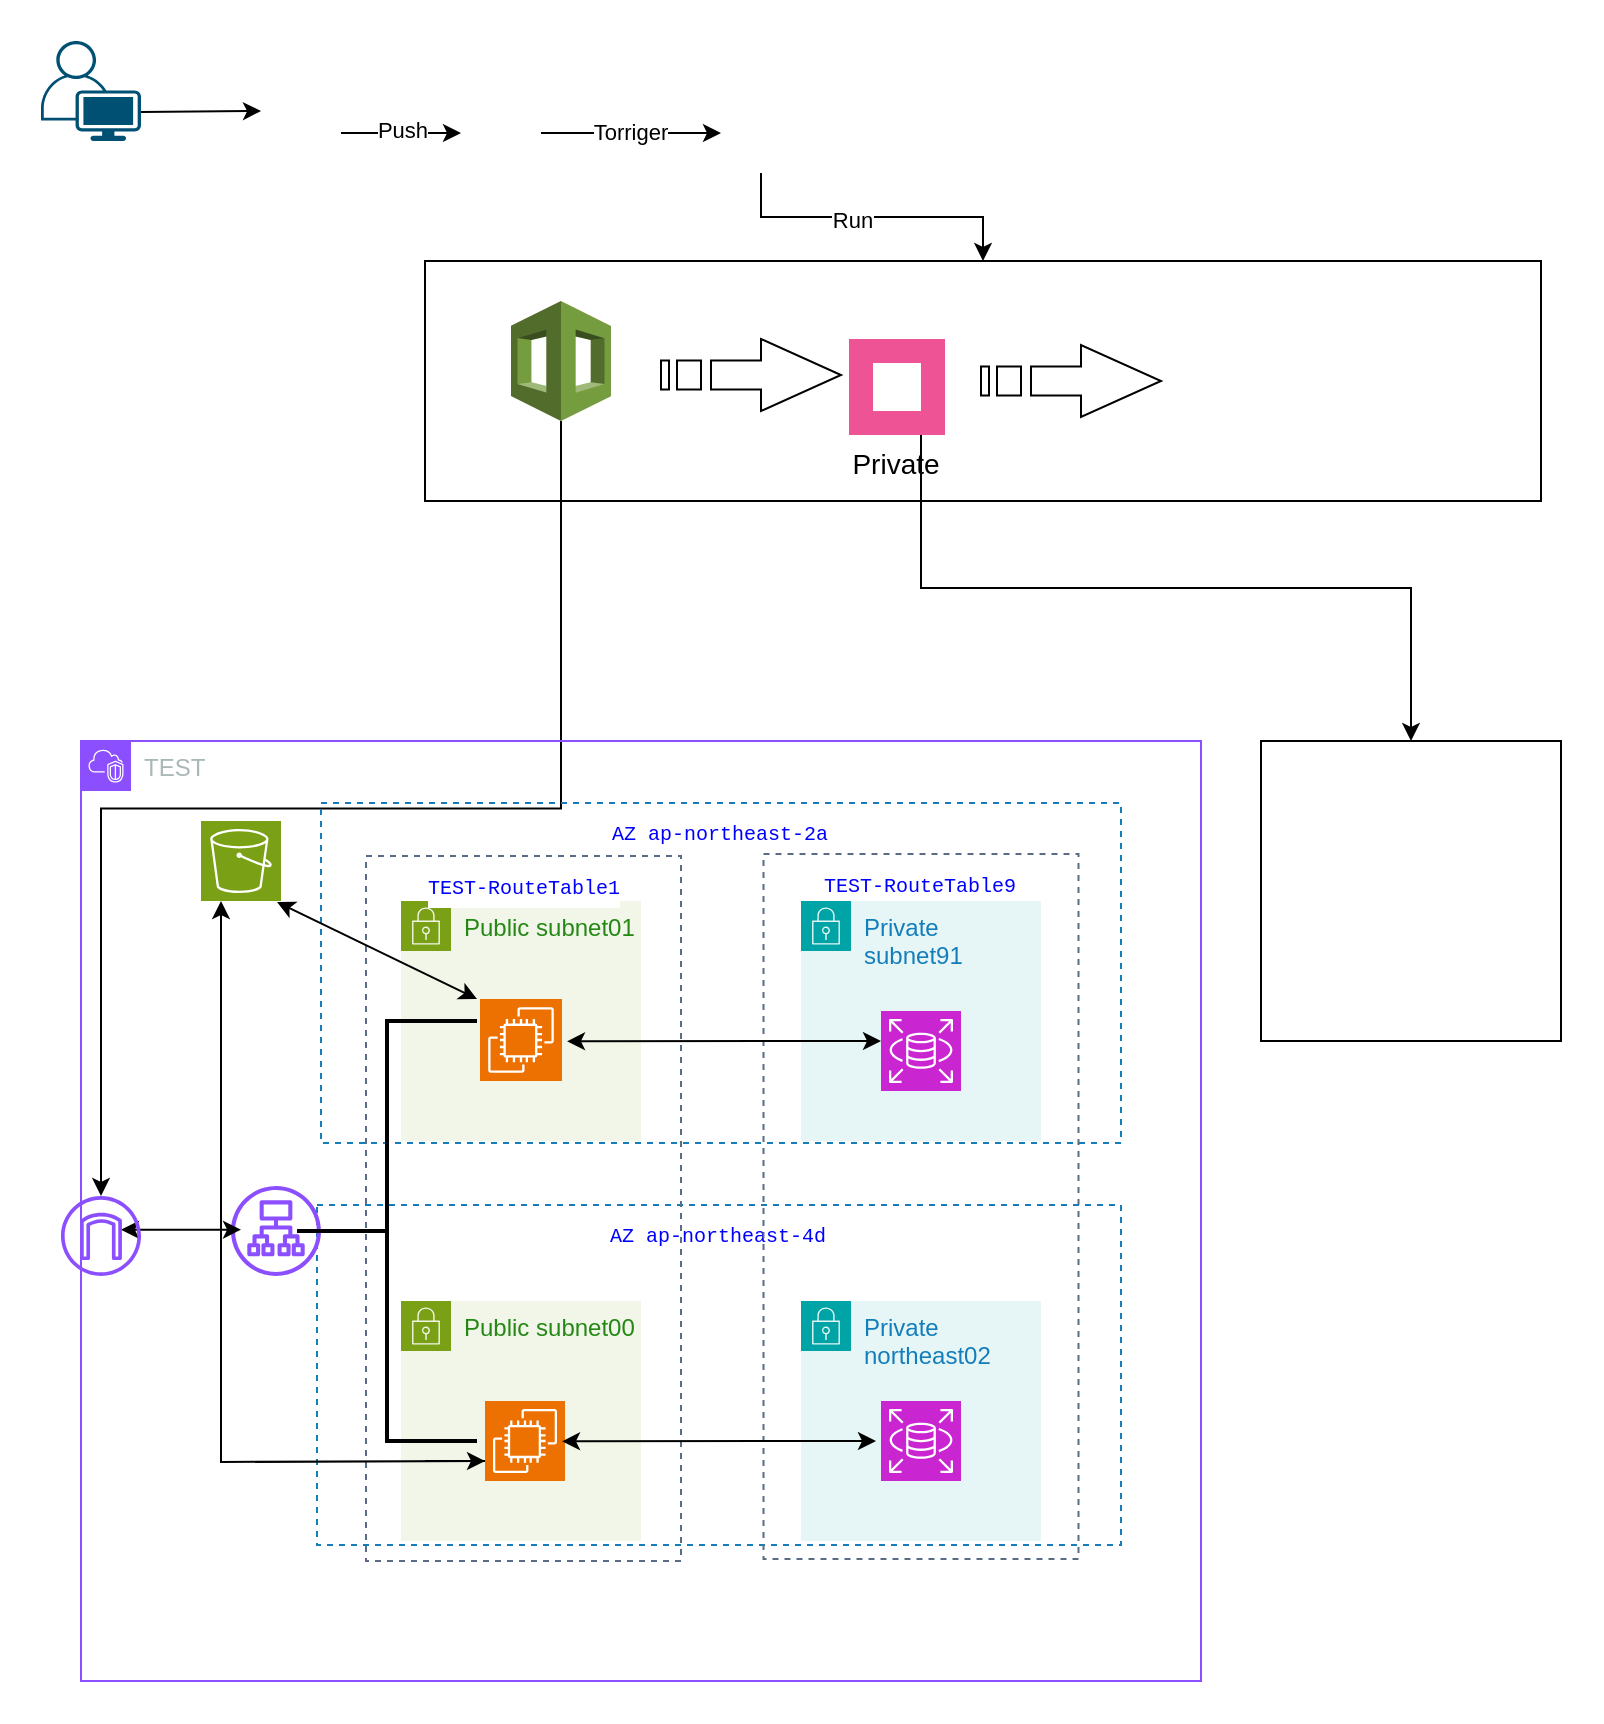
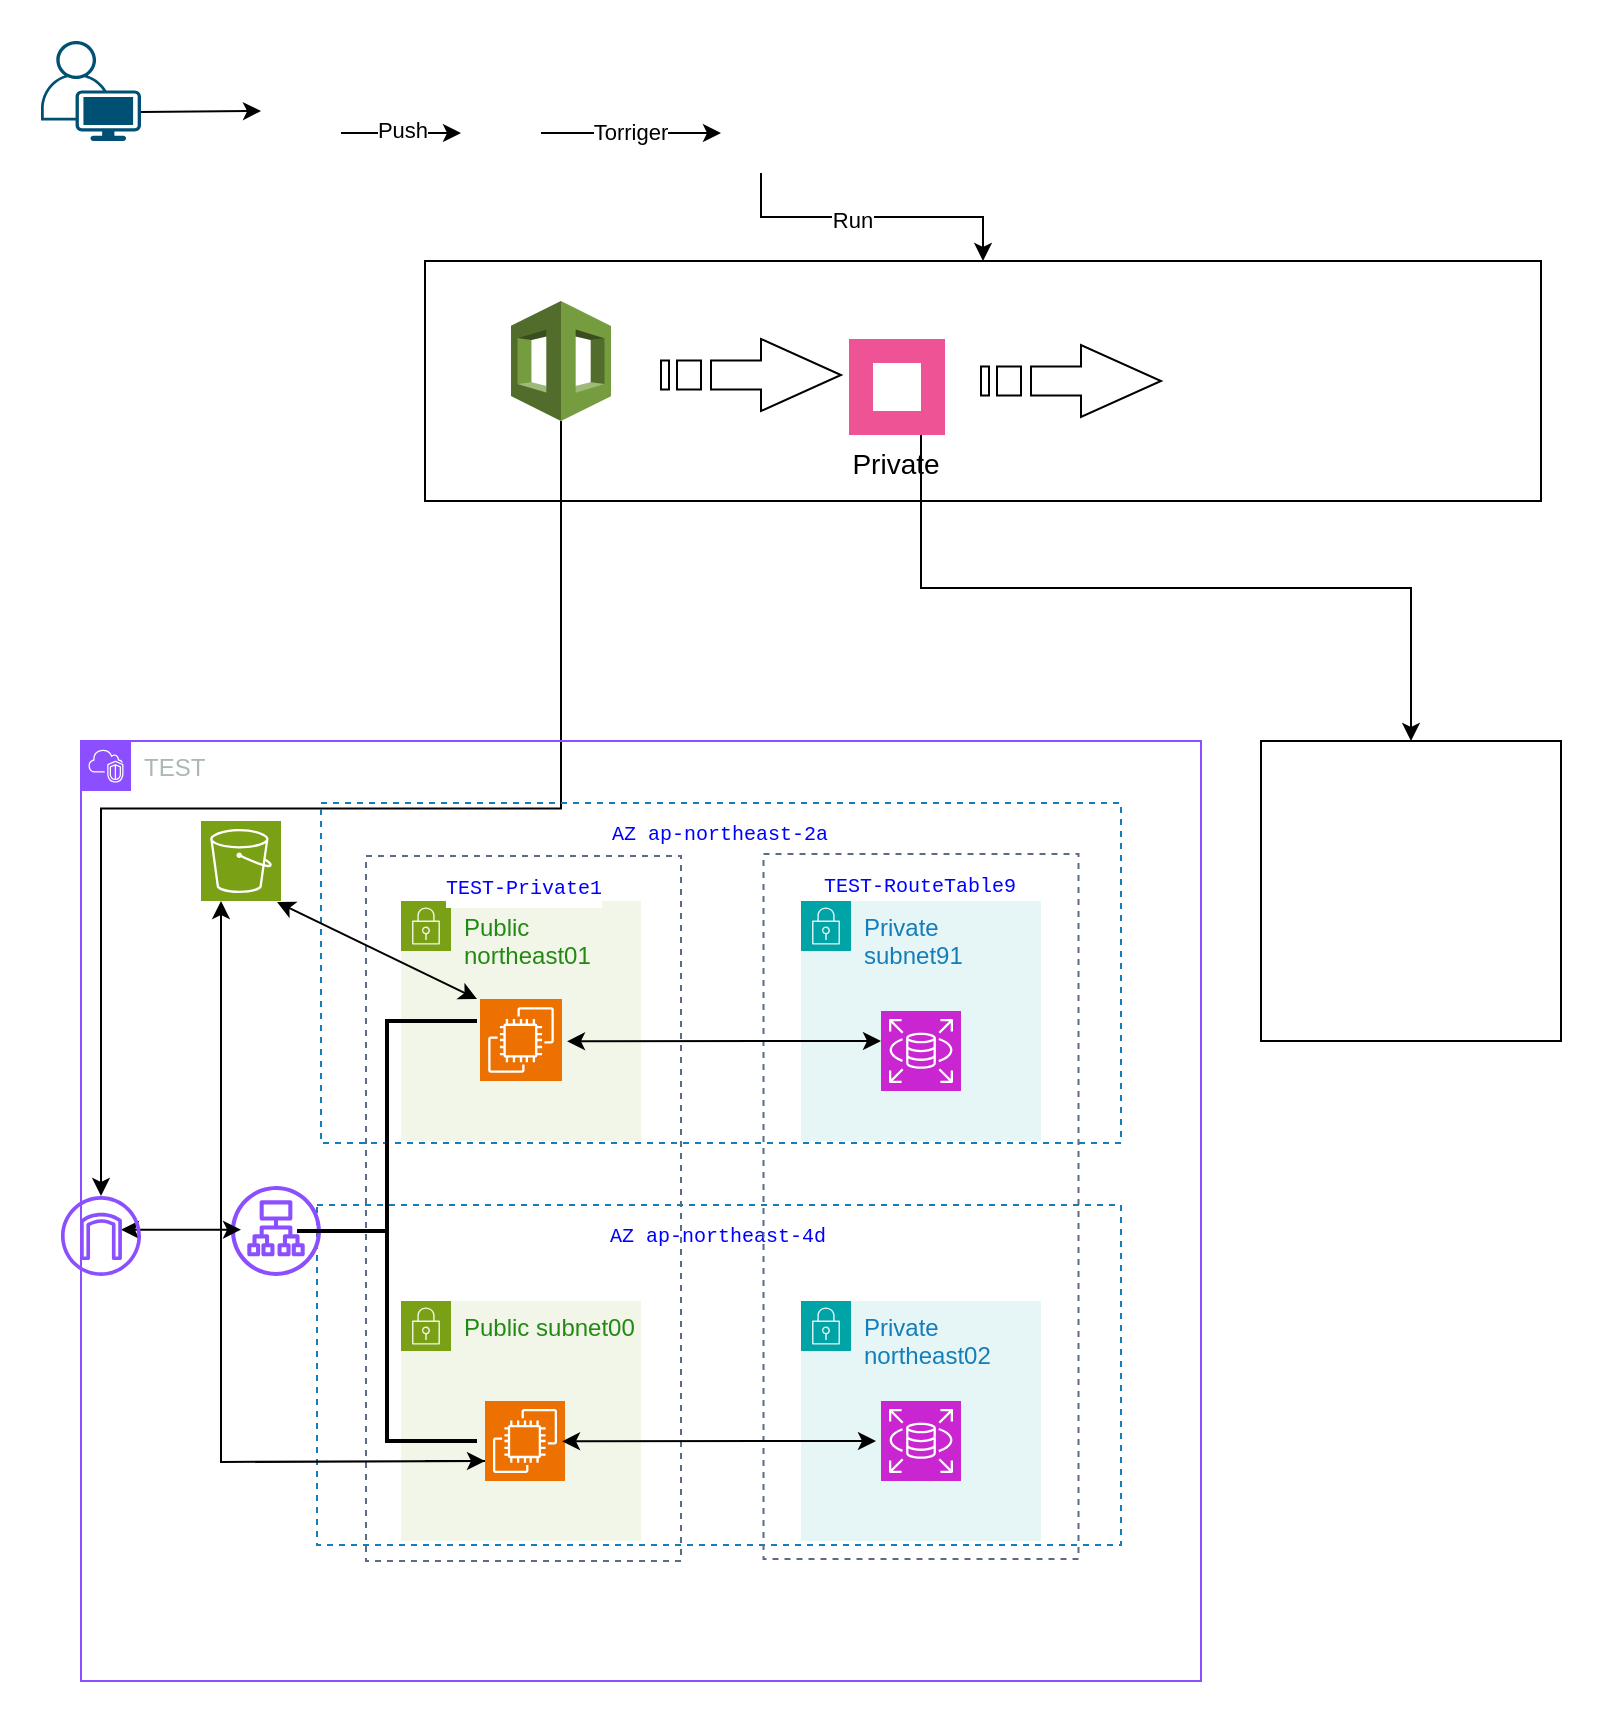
(525, 885) -> (525, 885)
(553, 944) -> (553, 944)
